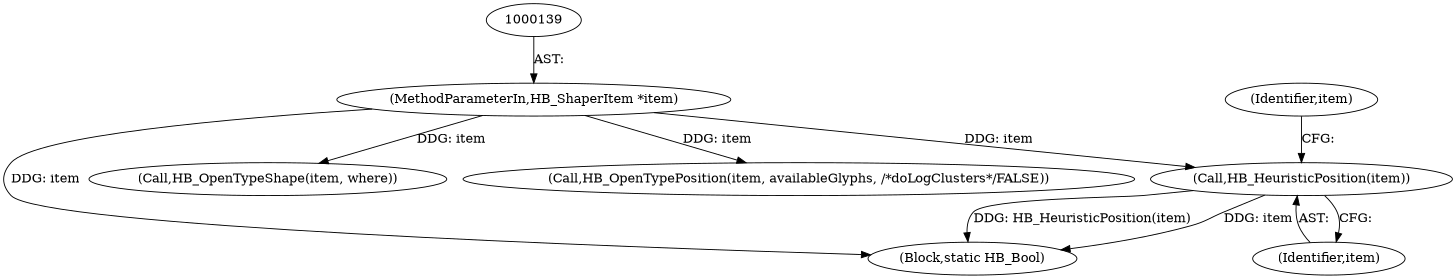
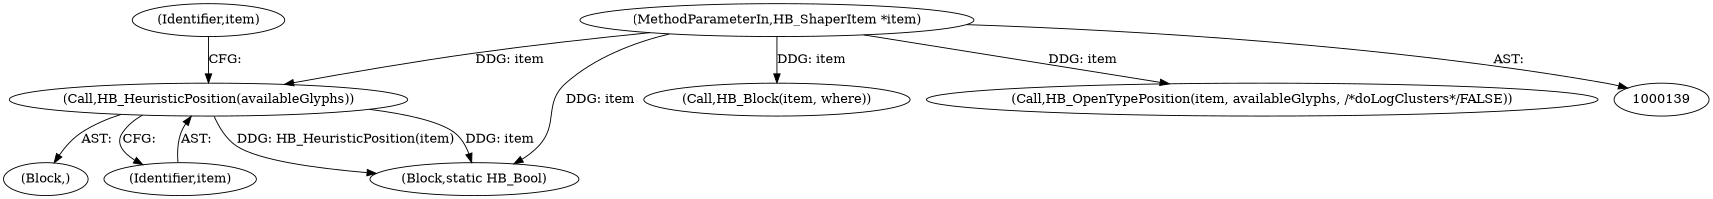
(534, 55) -> (1294, 44)
none -> (46, 179)
(268, 179) -> (777, 100)
(1301, 179) -> (209, 100)
